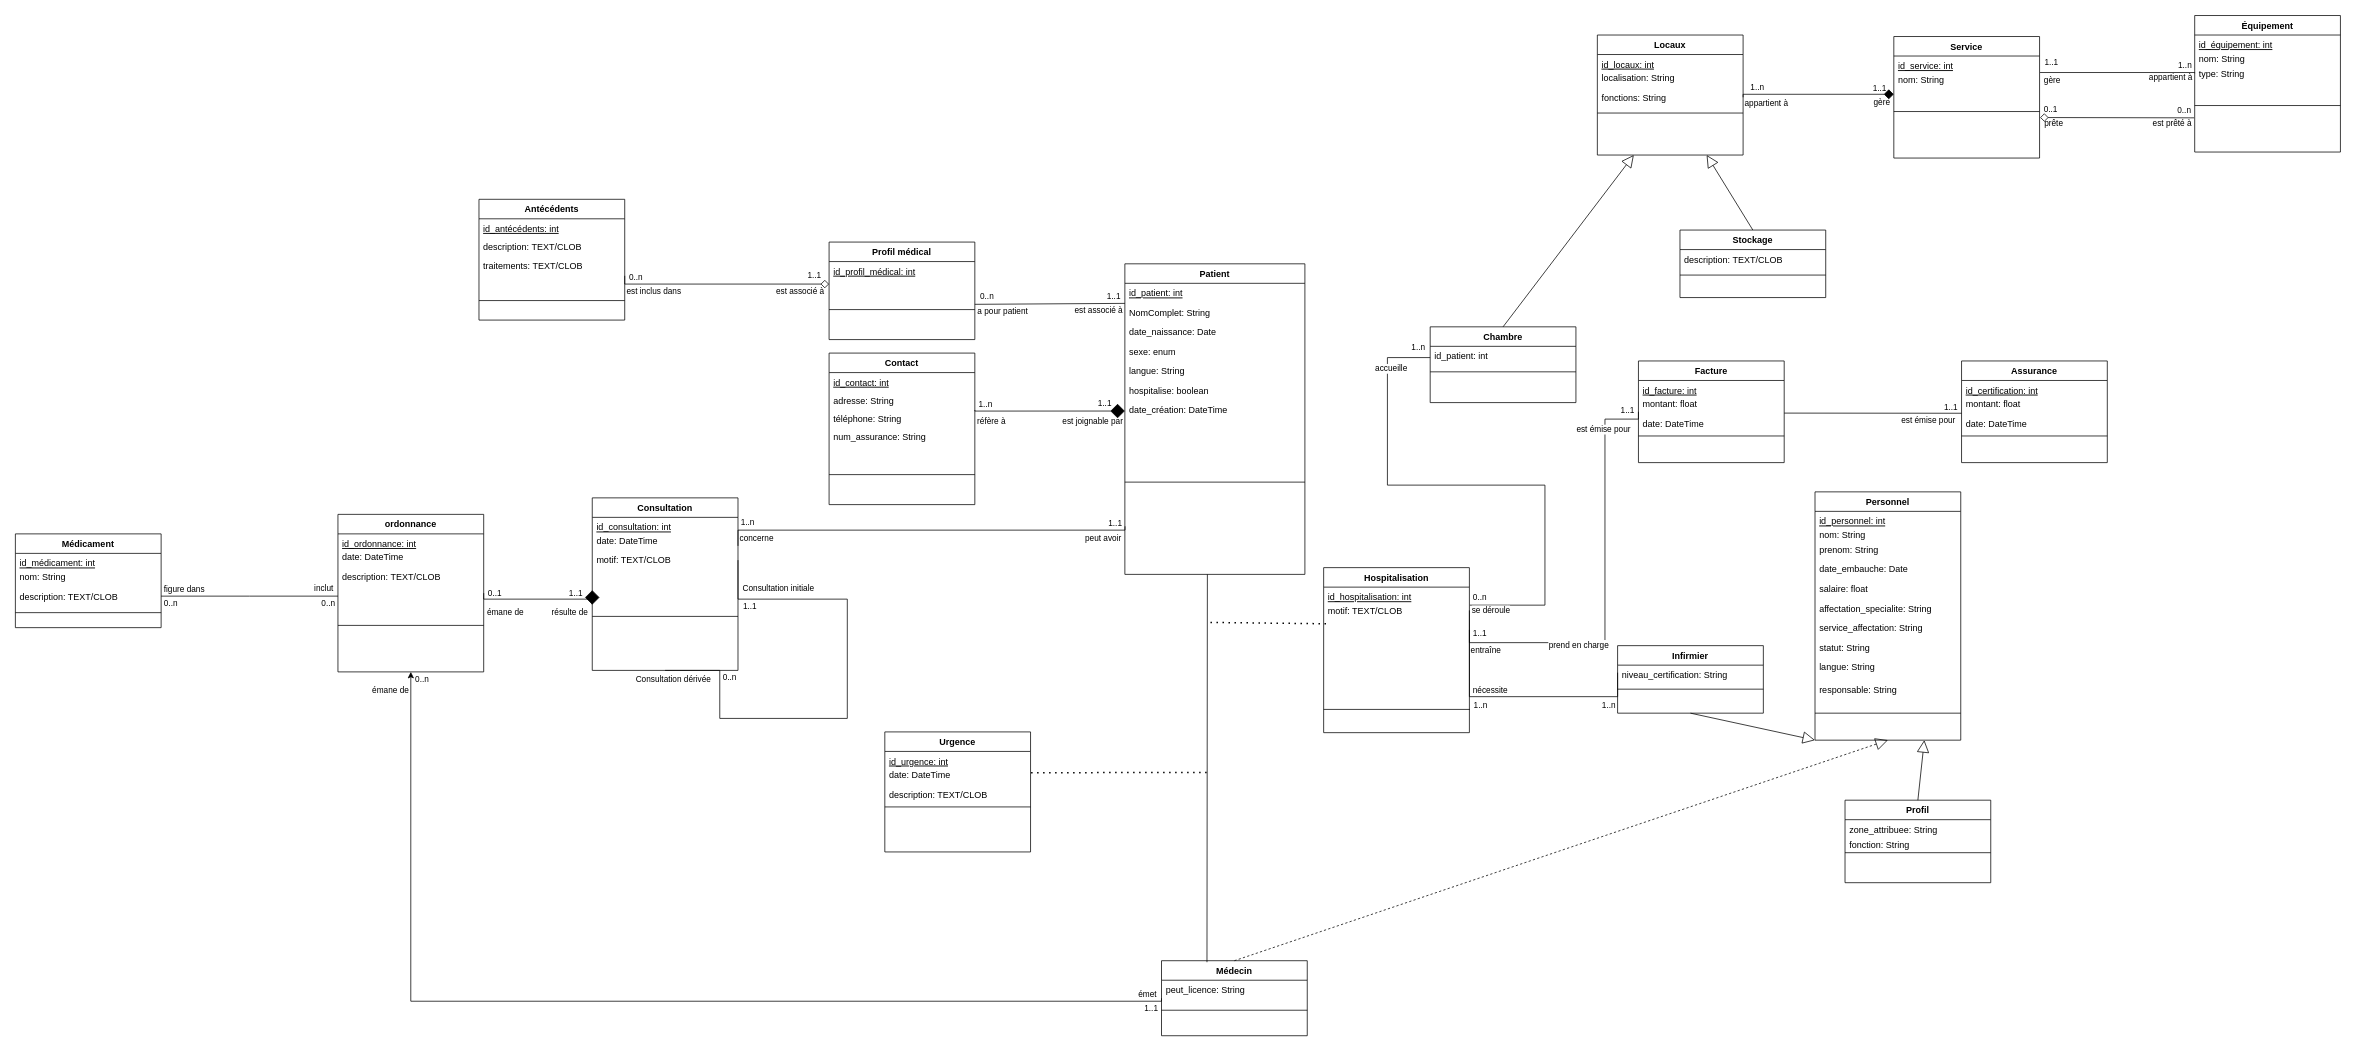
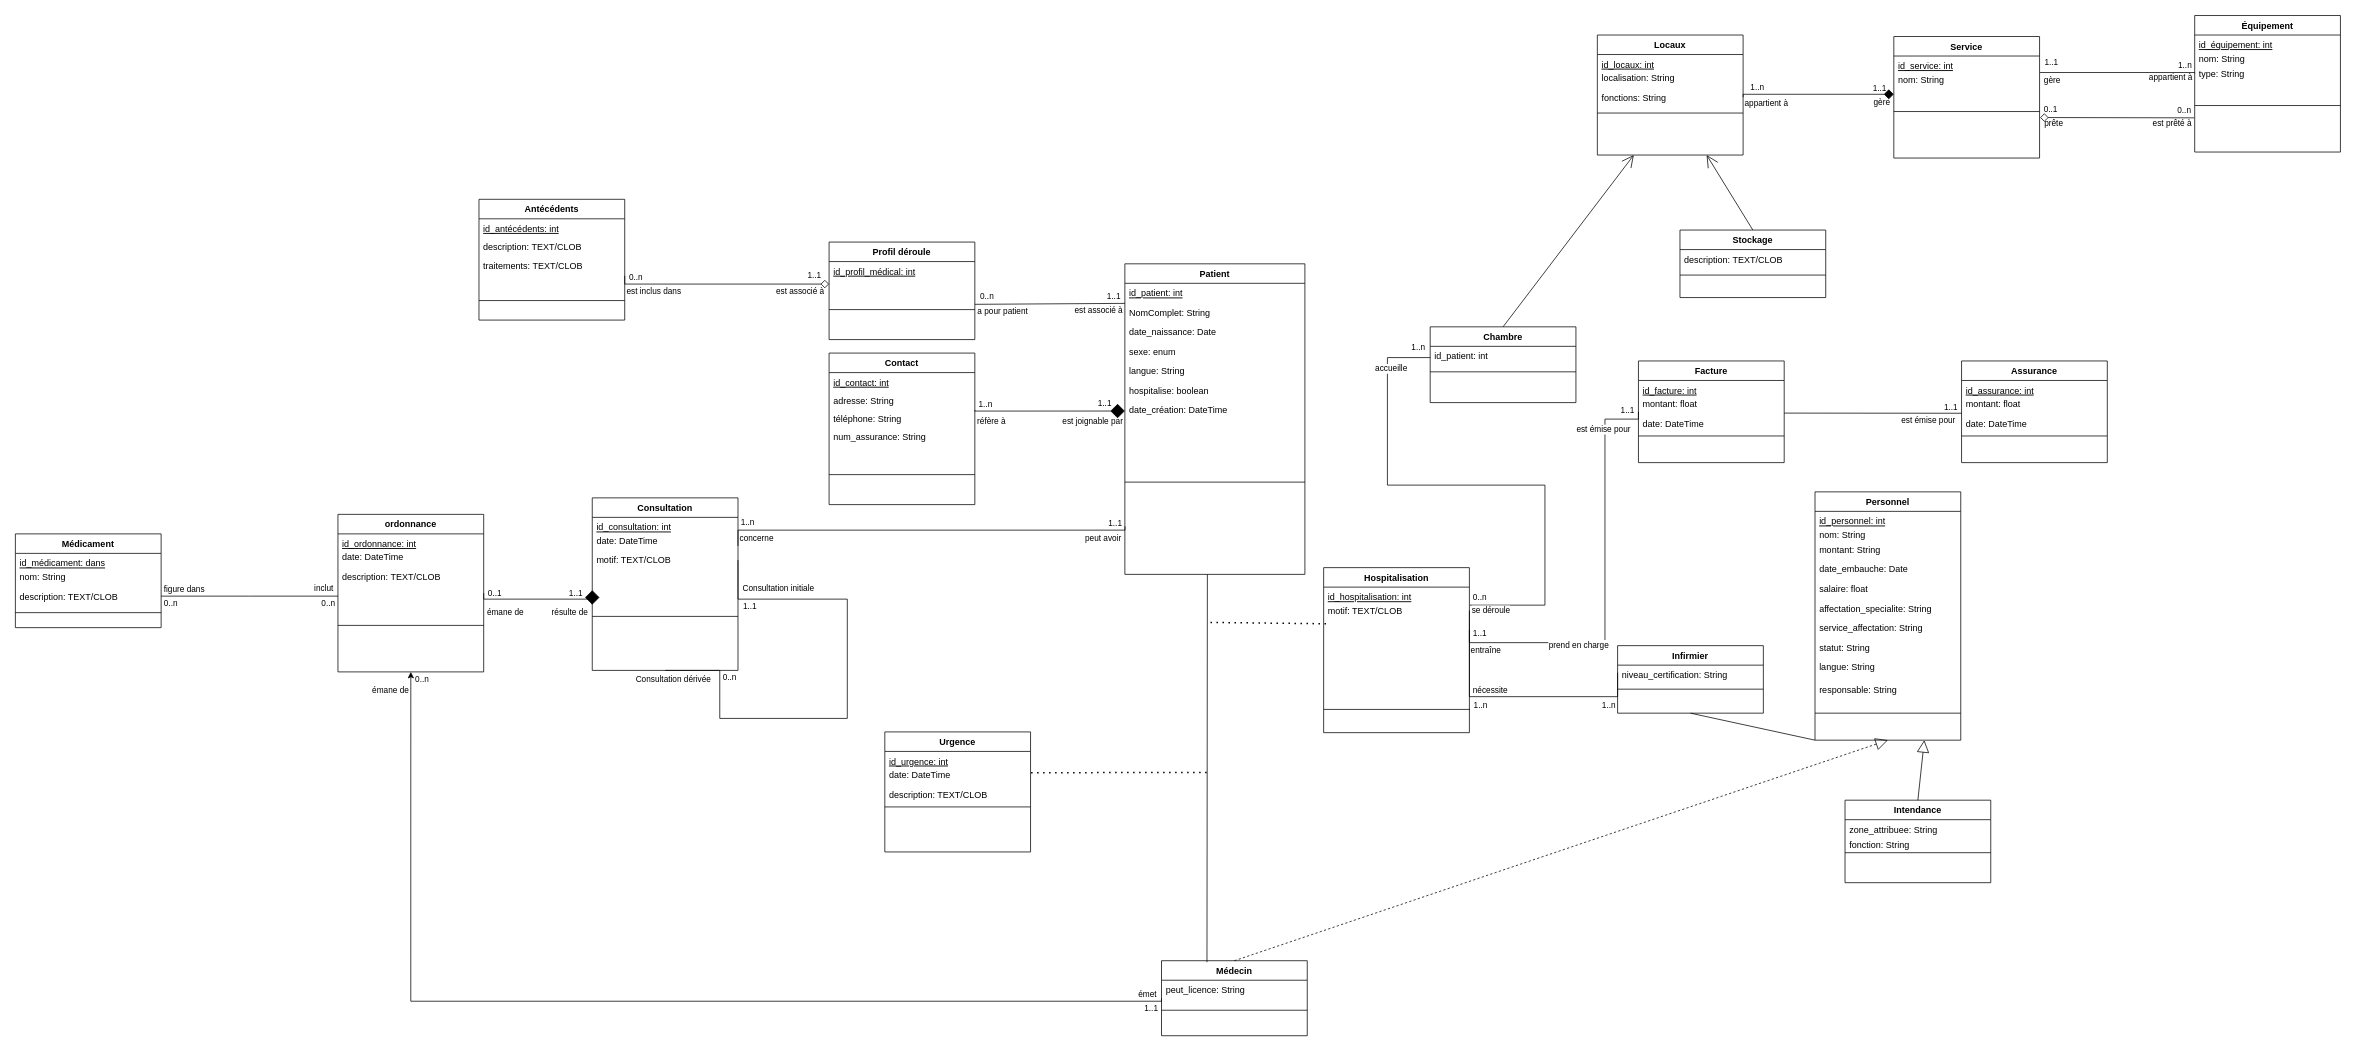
(1626, 165) -> (1628, 162)
(1713, 166) -> (1711, 162)
(901, 252) -> (901, 252)
(2010, 390) -> (2003, 390)
(1851, 550) -> (1853, 550)
(59, 563) -> (63, 563)
(1801, 737) -> (1806, 738)
(1917, 810) -> (1917, 810)
